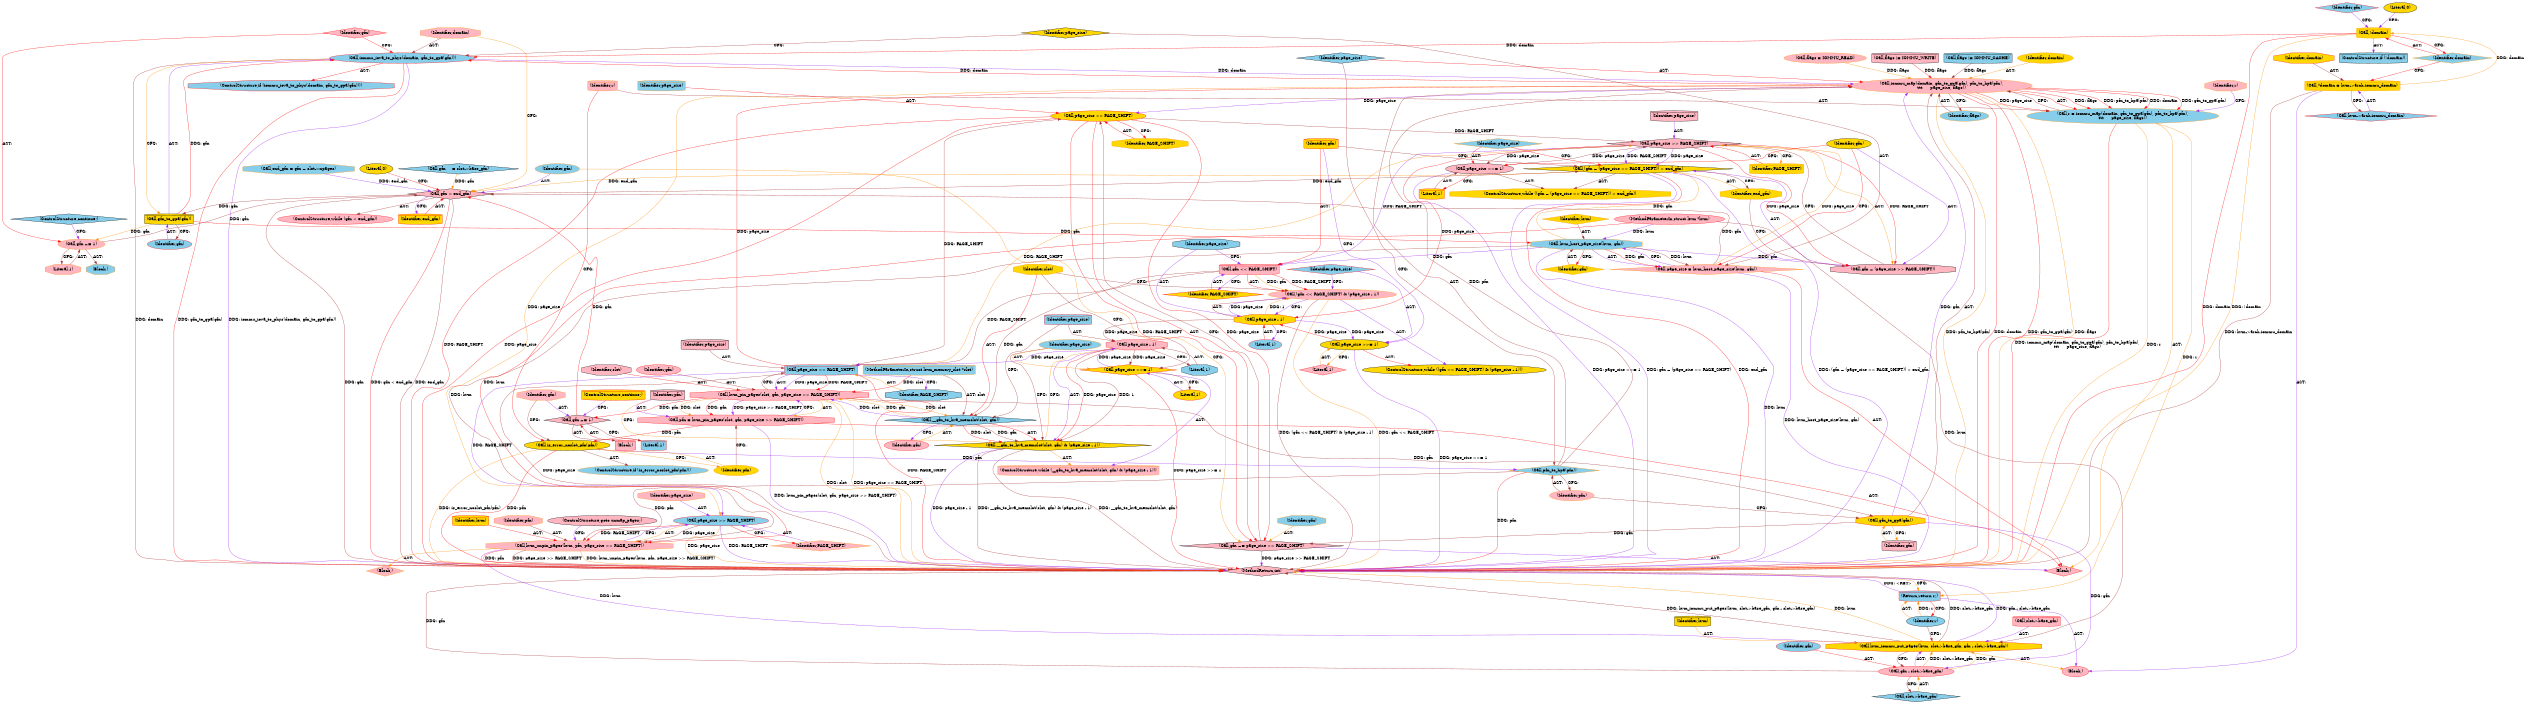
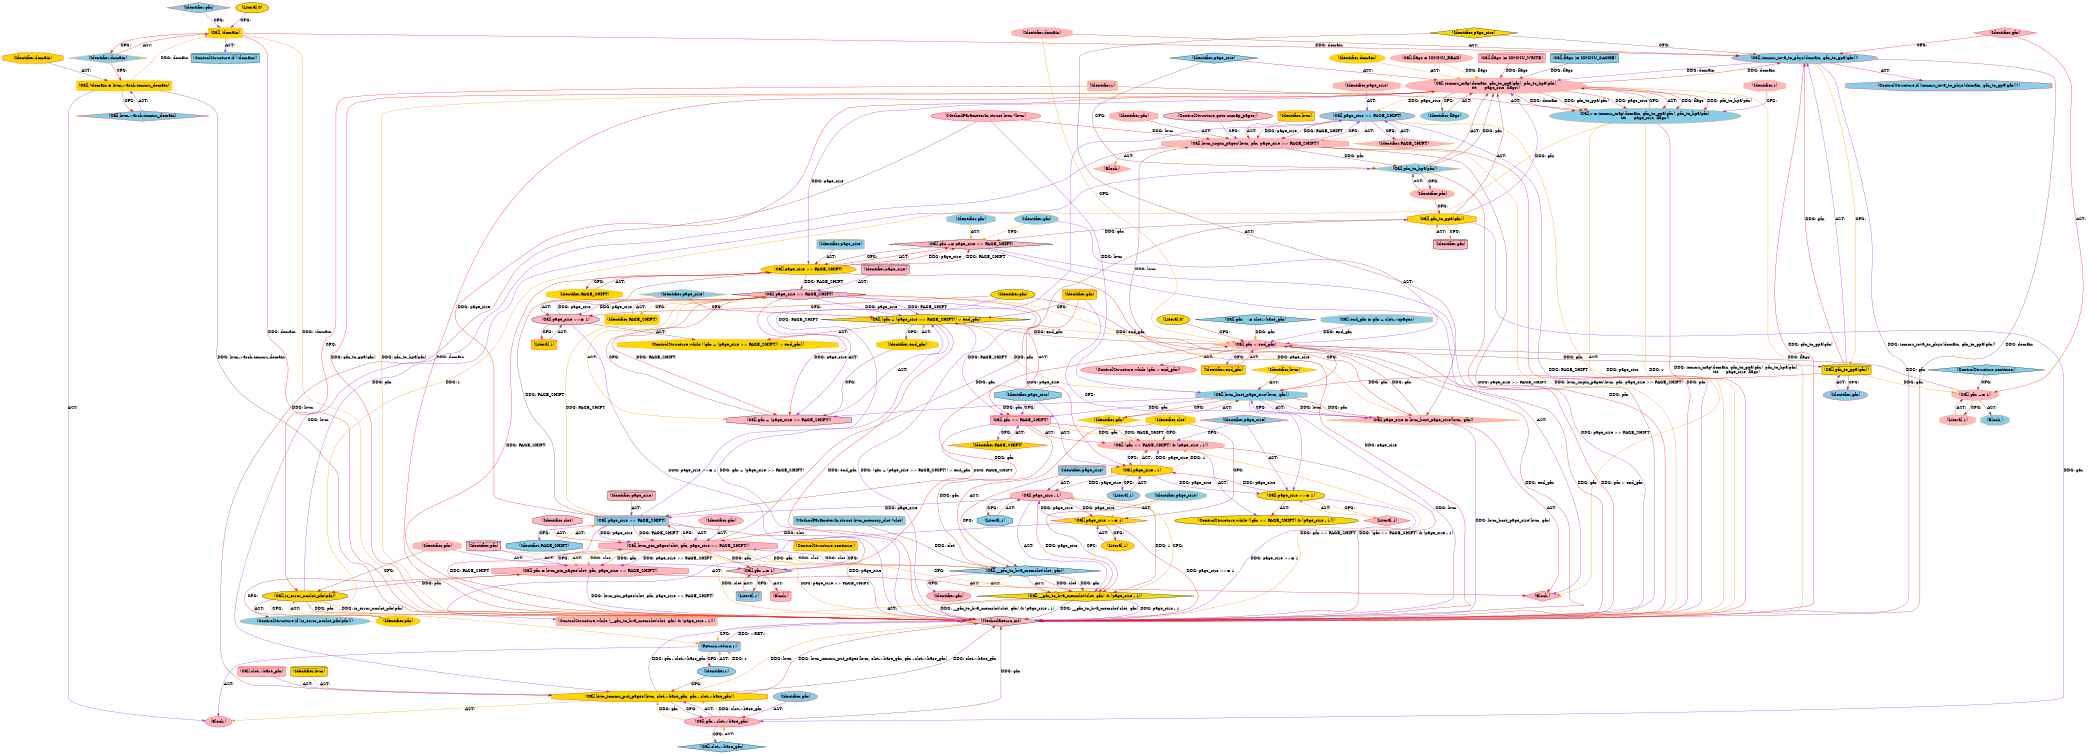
(1905, 58) -> (1512, 58)
(450, 194) -> (1255, 345)
(976, 395) -> (945, 546)
(1012, 483) -> (1340, 157)
